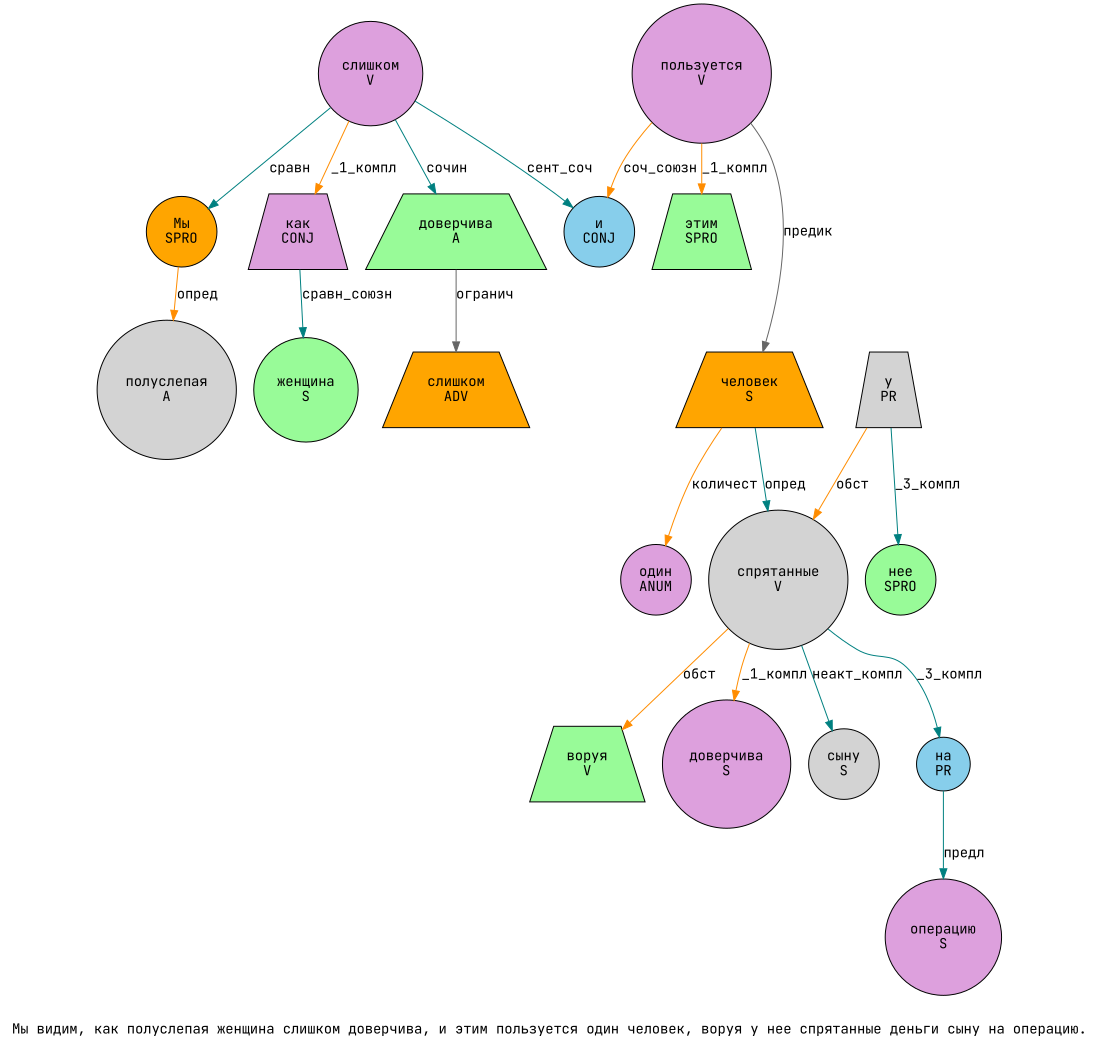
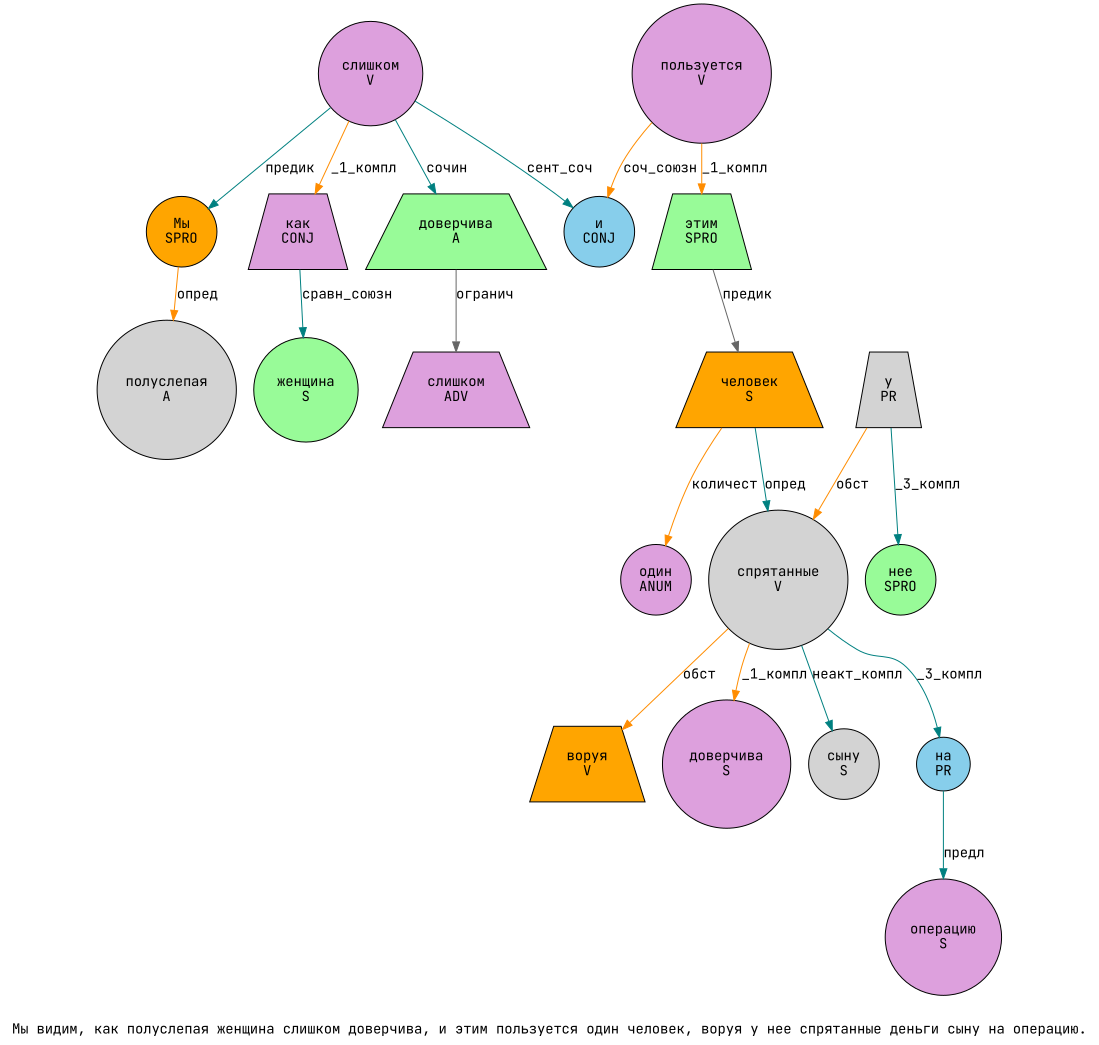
(290, 169) -> (290, 169)
(783, 230) -> (724, 306)
(456, 390) -> (456, 390)
(587, 764) -> (587, 764)
